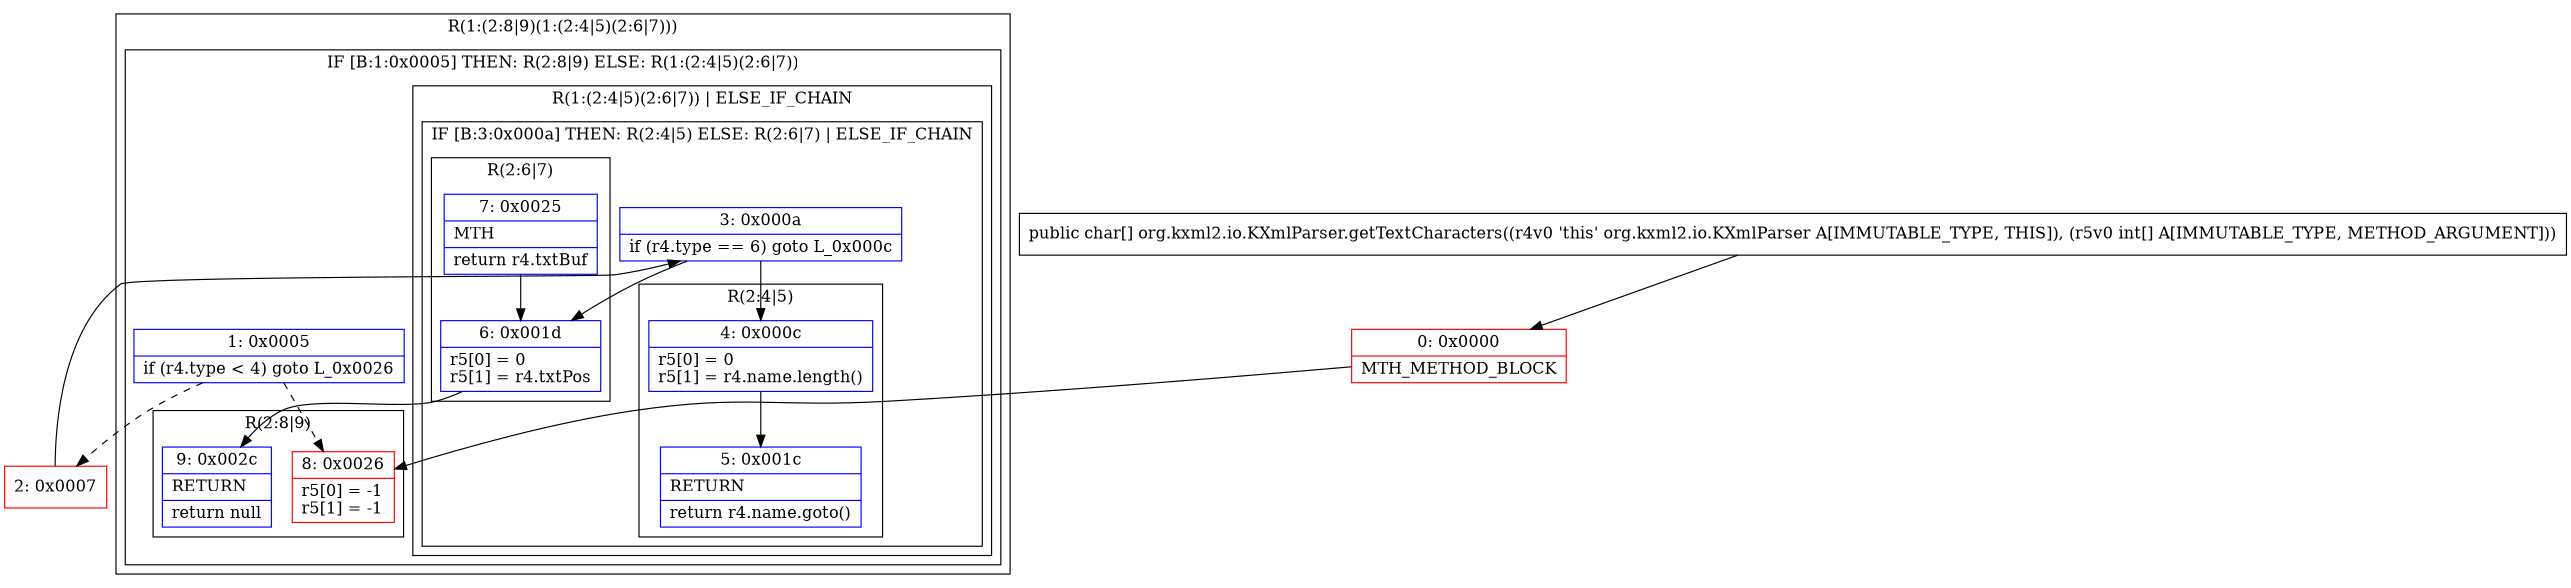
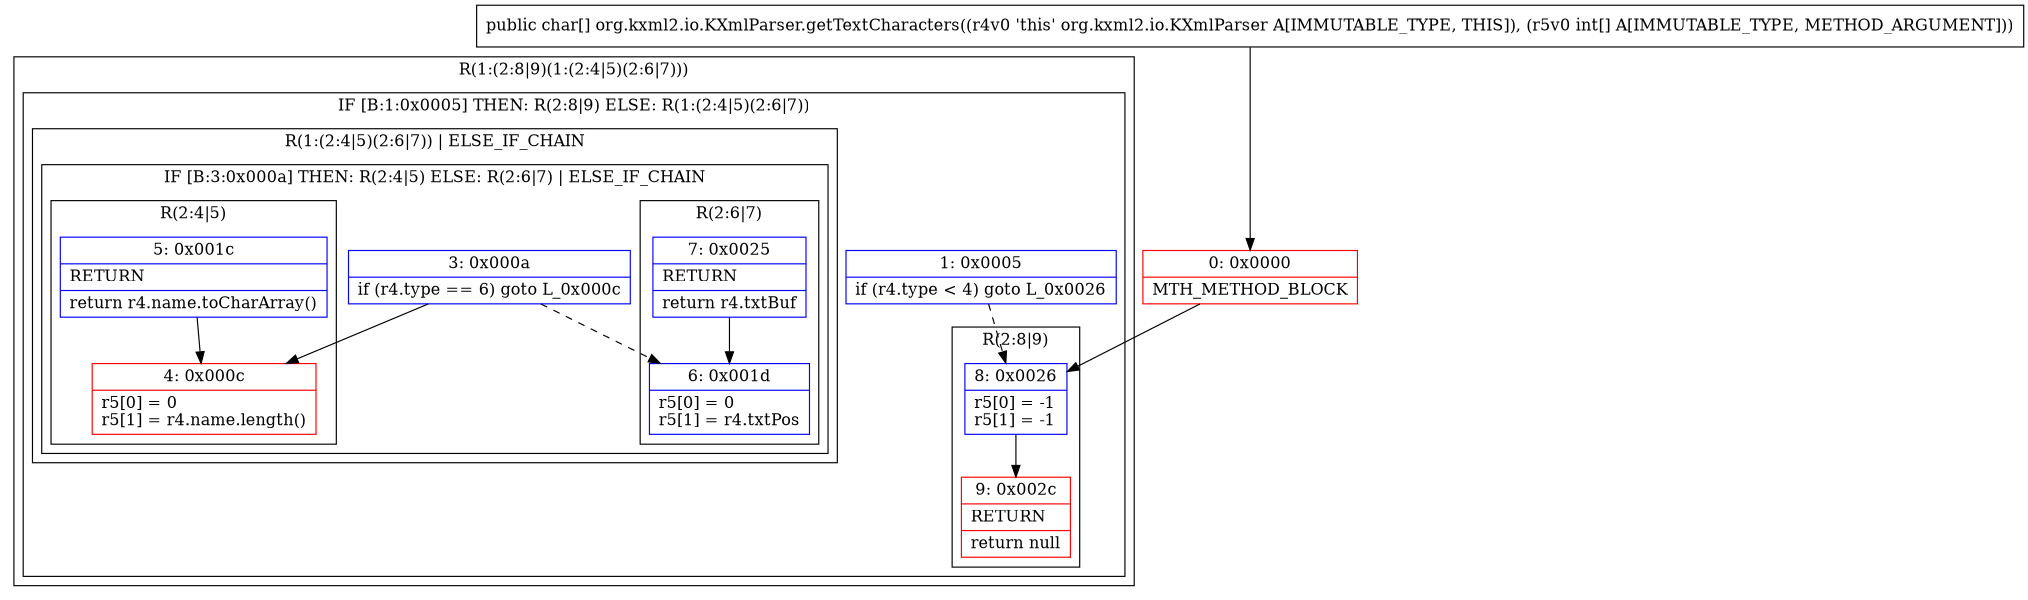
(474, 234) -> (700, 277)
(630, 286) -> (595, 331)
(761, 356) -> (204, 399)
(351, 404) -> (1016, 450)
(761, 413) -> (199, 334)
(56, 487) -> none
(217, 487) -> (1016, 517)
(343, 487) -> (1016, 399)
(761, 513) -> (194, 303)
